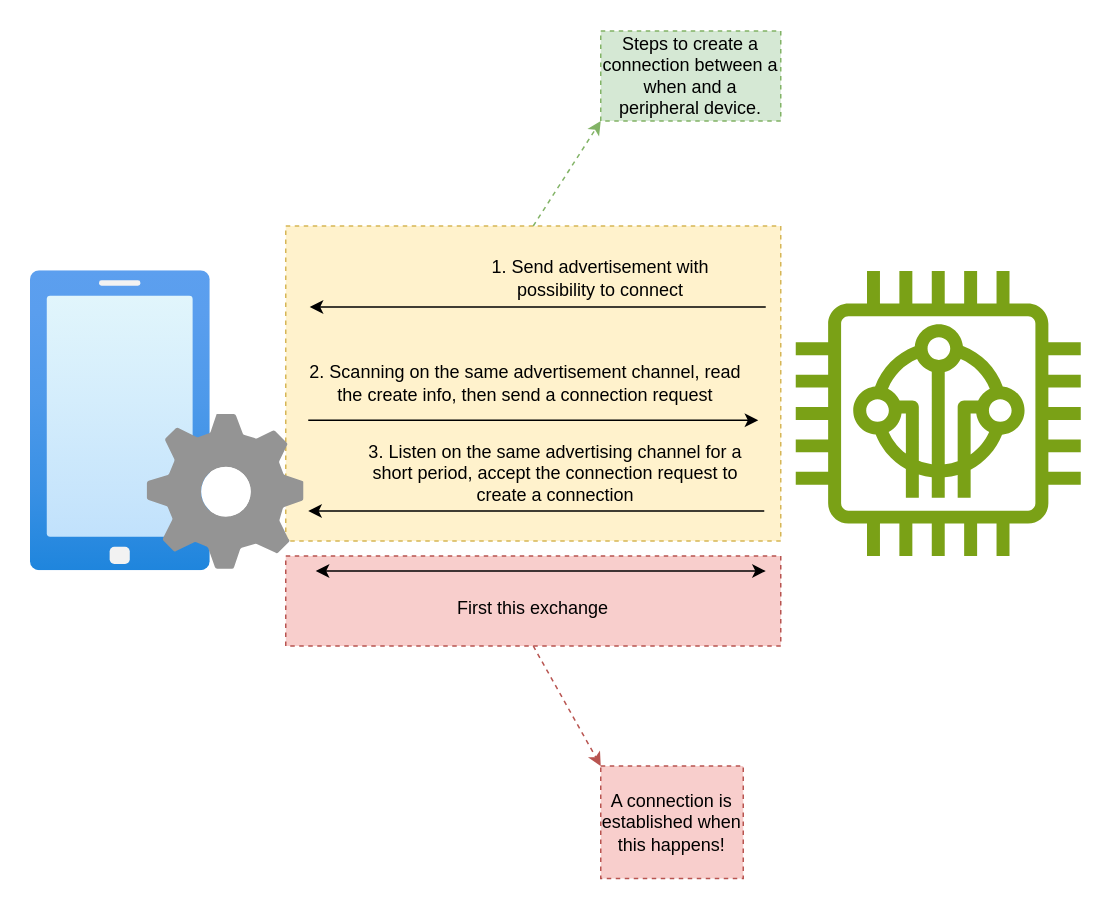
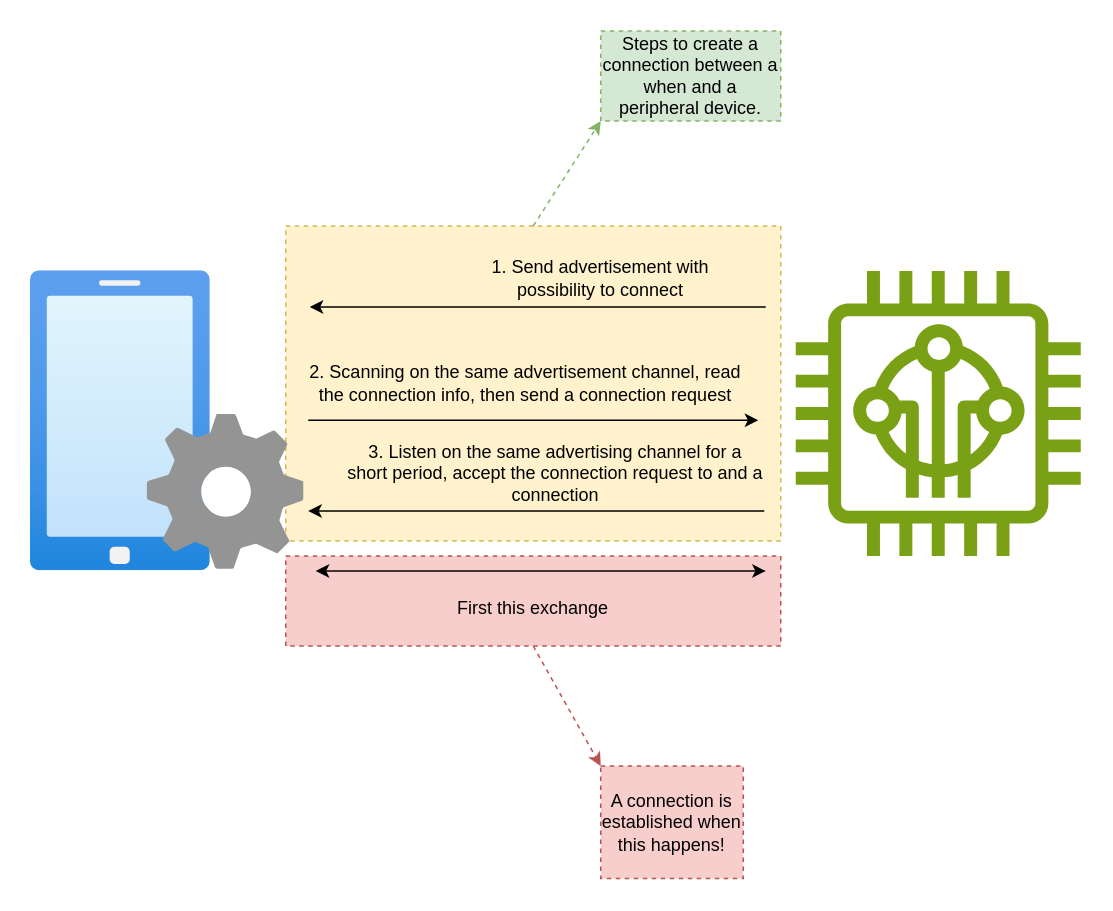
(526, 383) -> (526, 383)
(556, 473) -> (556, 473)
